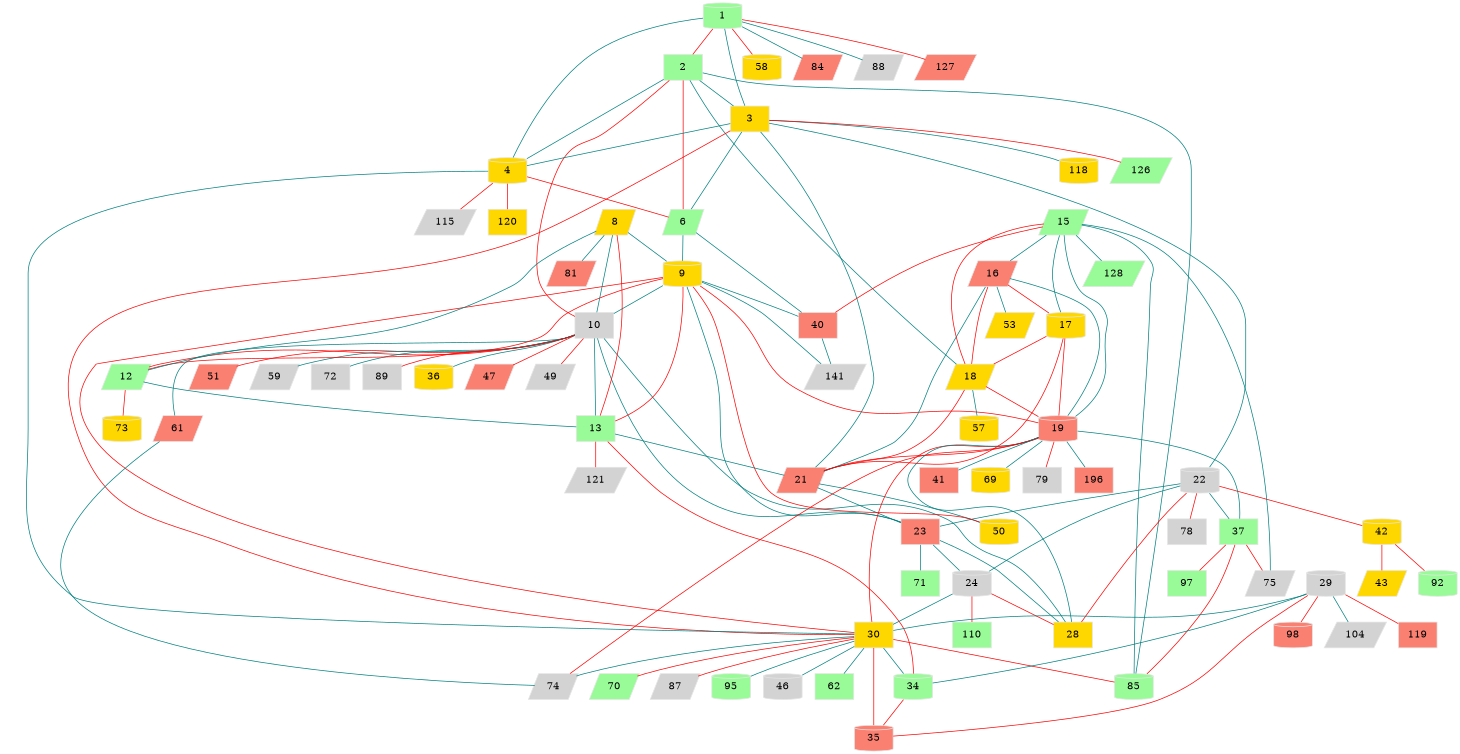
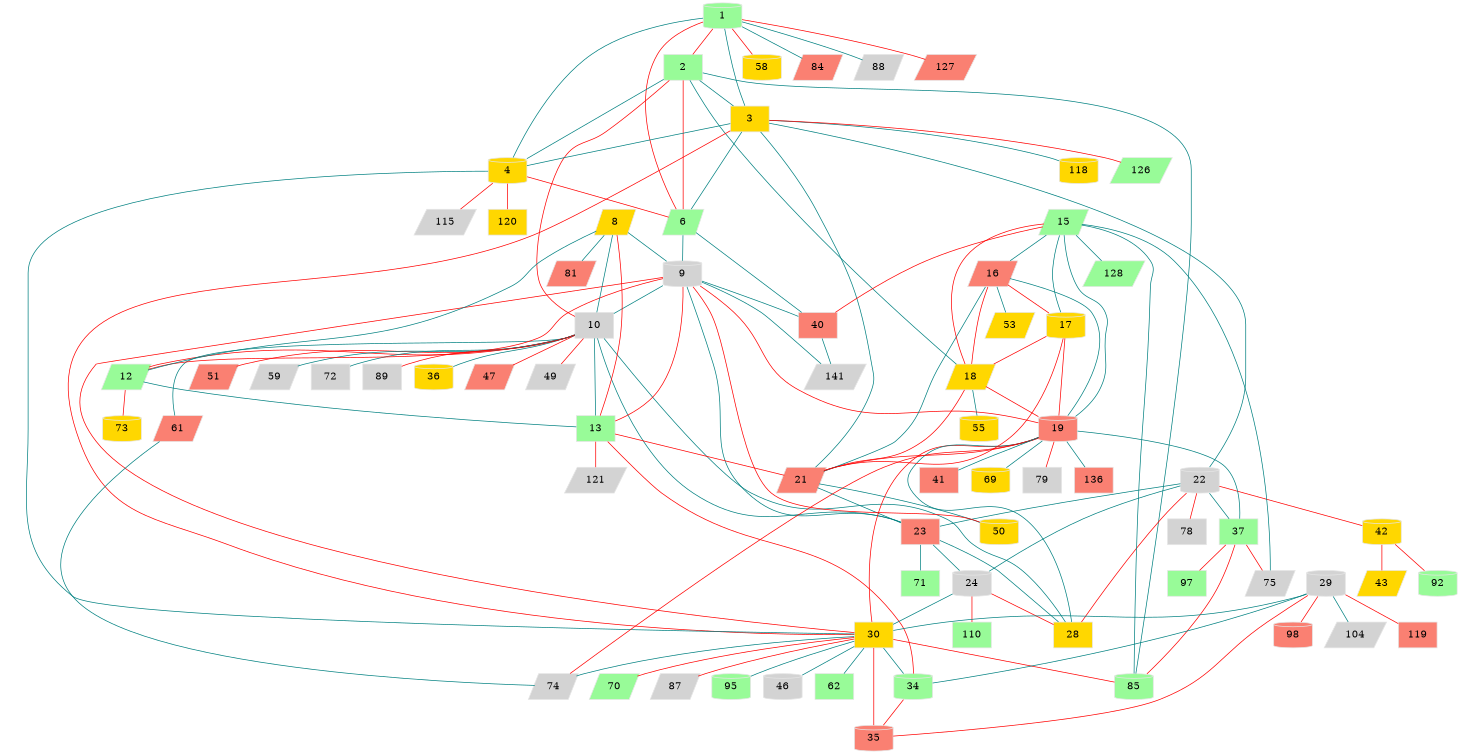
none -> (646, 110)
(682, 274) -> (682, 274)
(979, 429) -> (979, 429)
(695, 454) -> (695, 454)
(1094, 480) -> (1094, 480)
